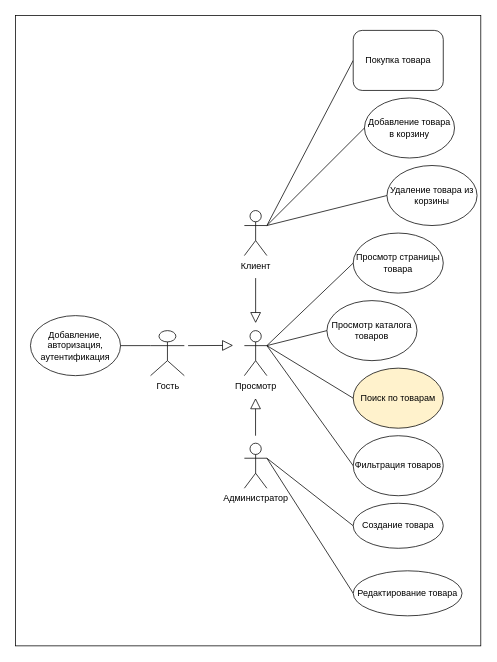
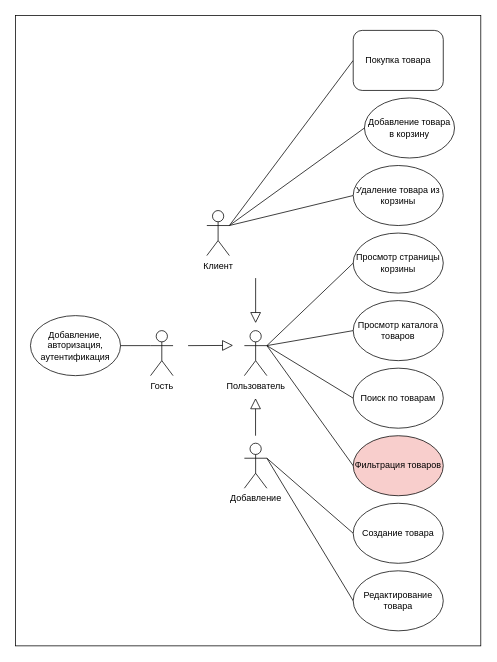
(432, 195) -> (398, 195)
(255, 233) -> (218, 233)
(398, 263) -> (398, 263)
(372, 330) -> (398, 330)
(167, 353) -> (162, 353)
(256, 386) -> (256, 386)
(398, 398) -> (398, 398)
(398, 465) -> (398, 465)
(256, 499) -> (256, 499)
(398, 525) -> (398, 533)
(407, 593) -> (398, 600)
